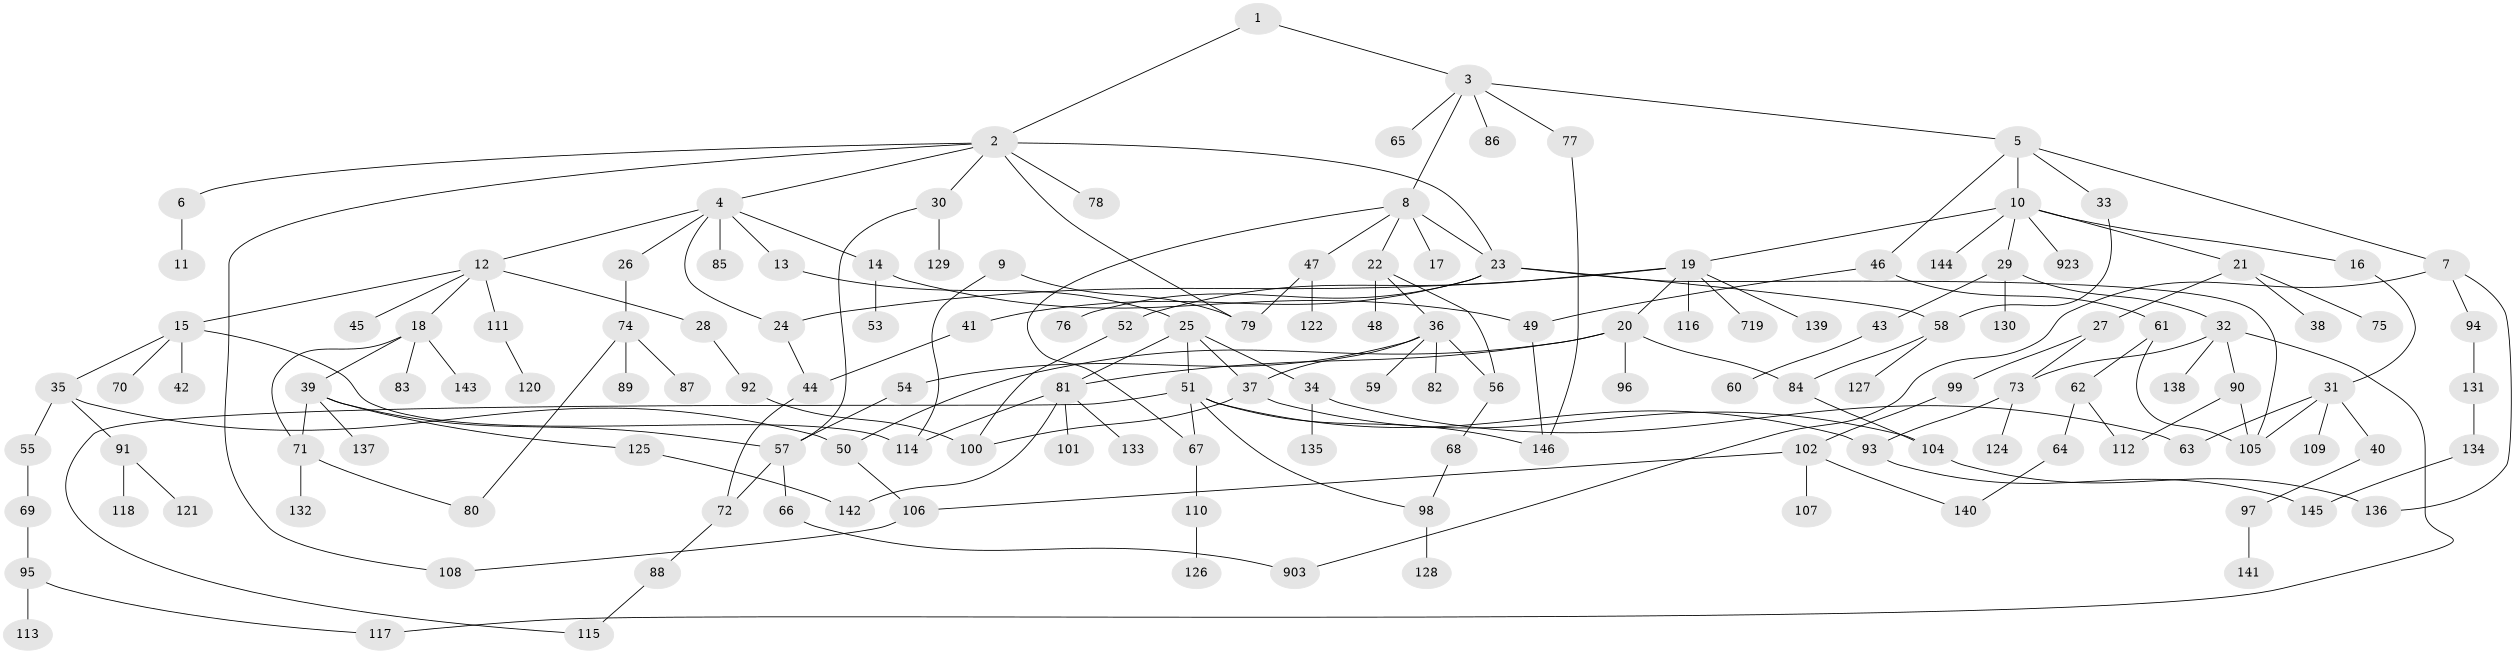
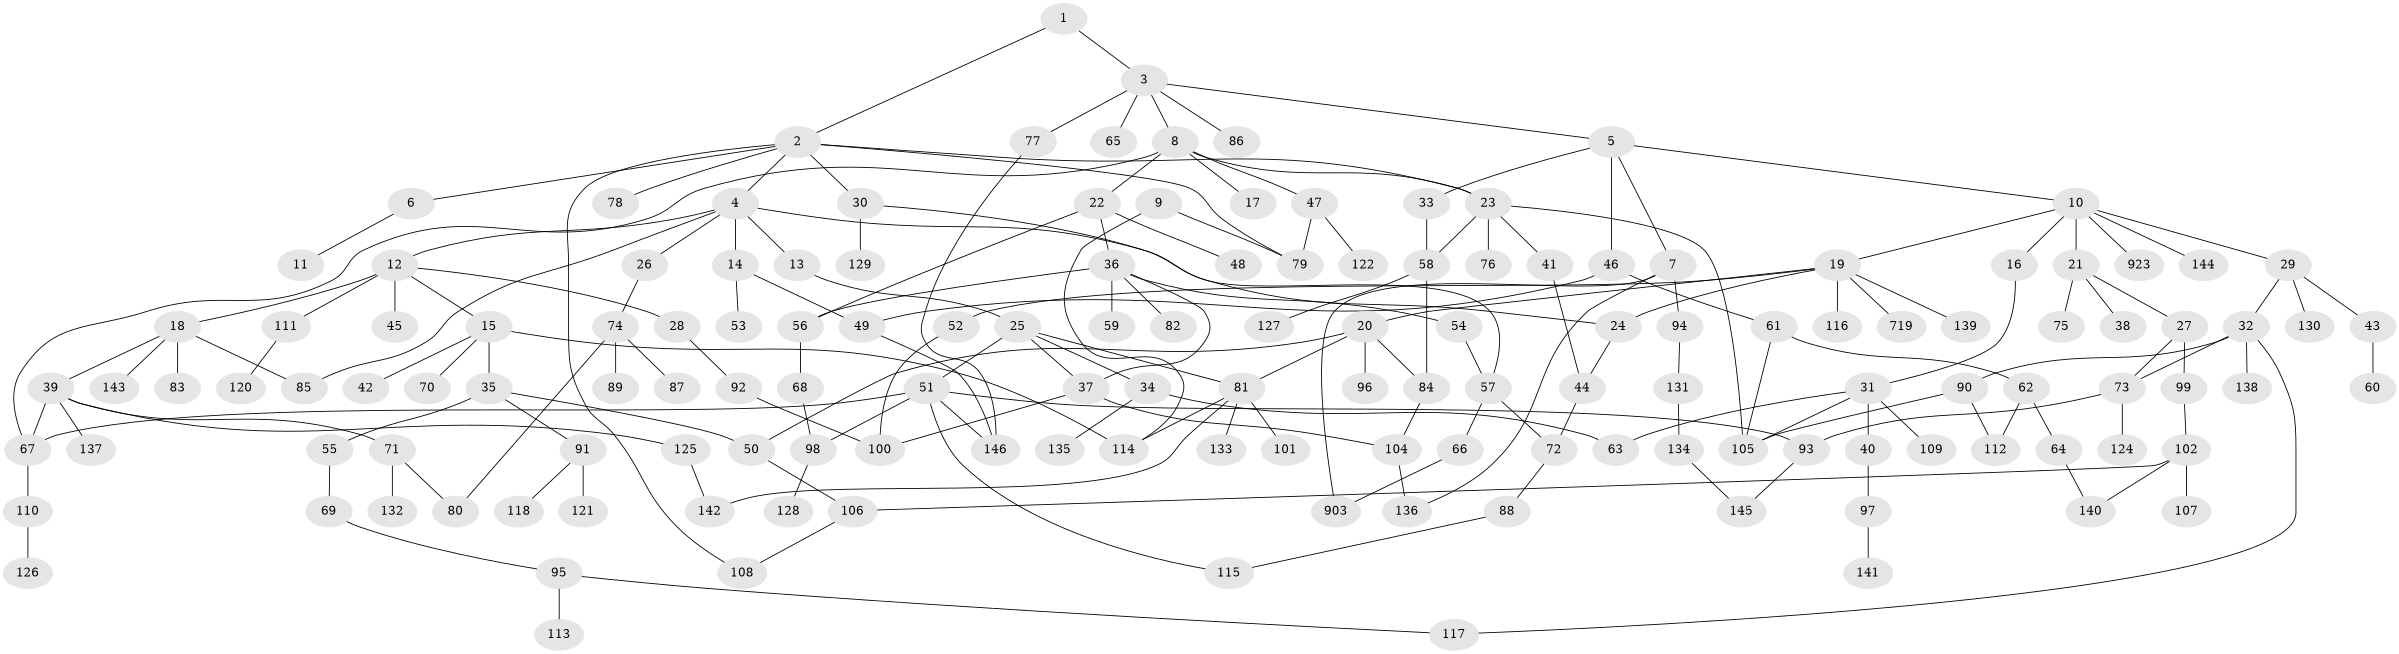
(307, 352) -> (241, 358)
(641, 432) -> (39, 419)
